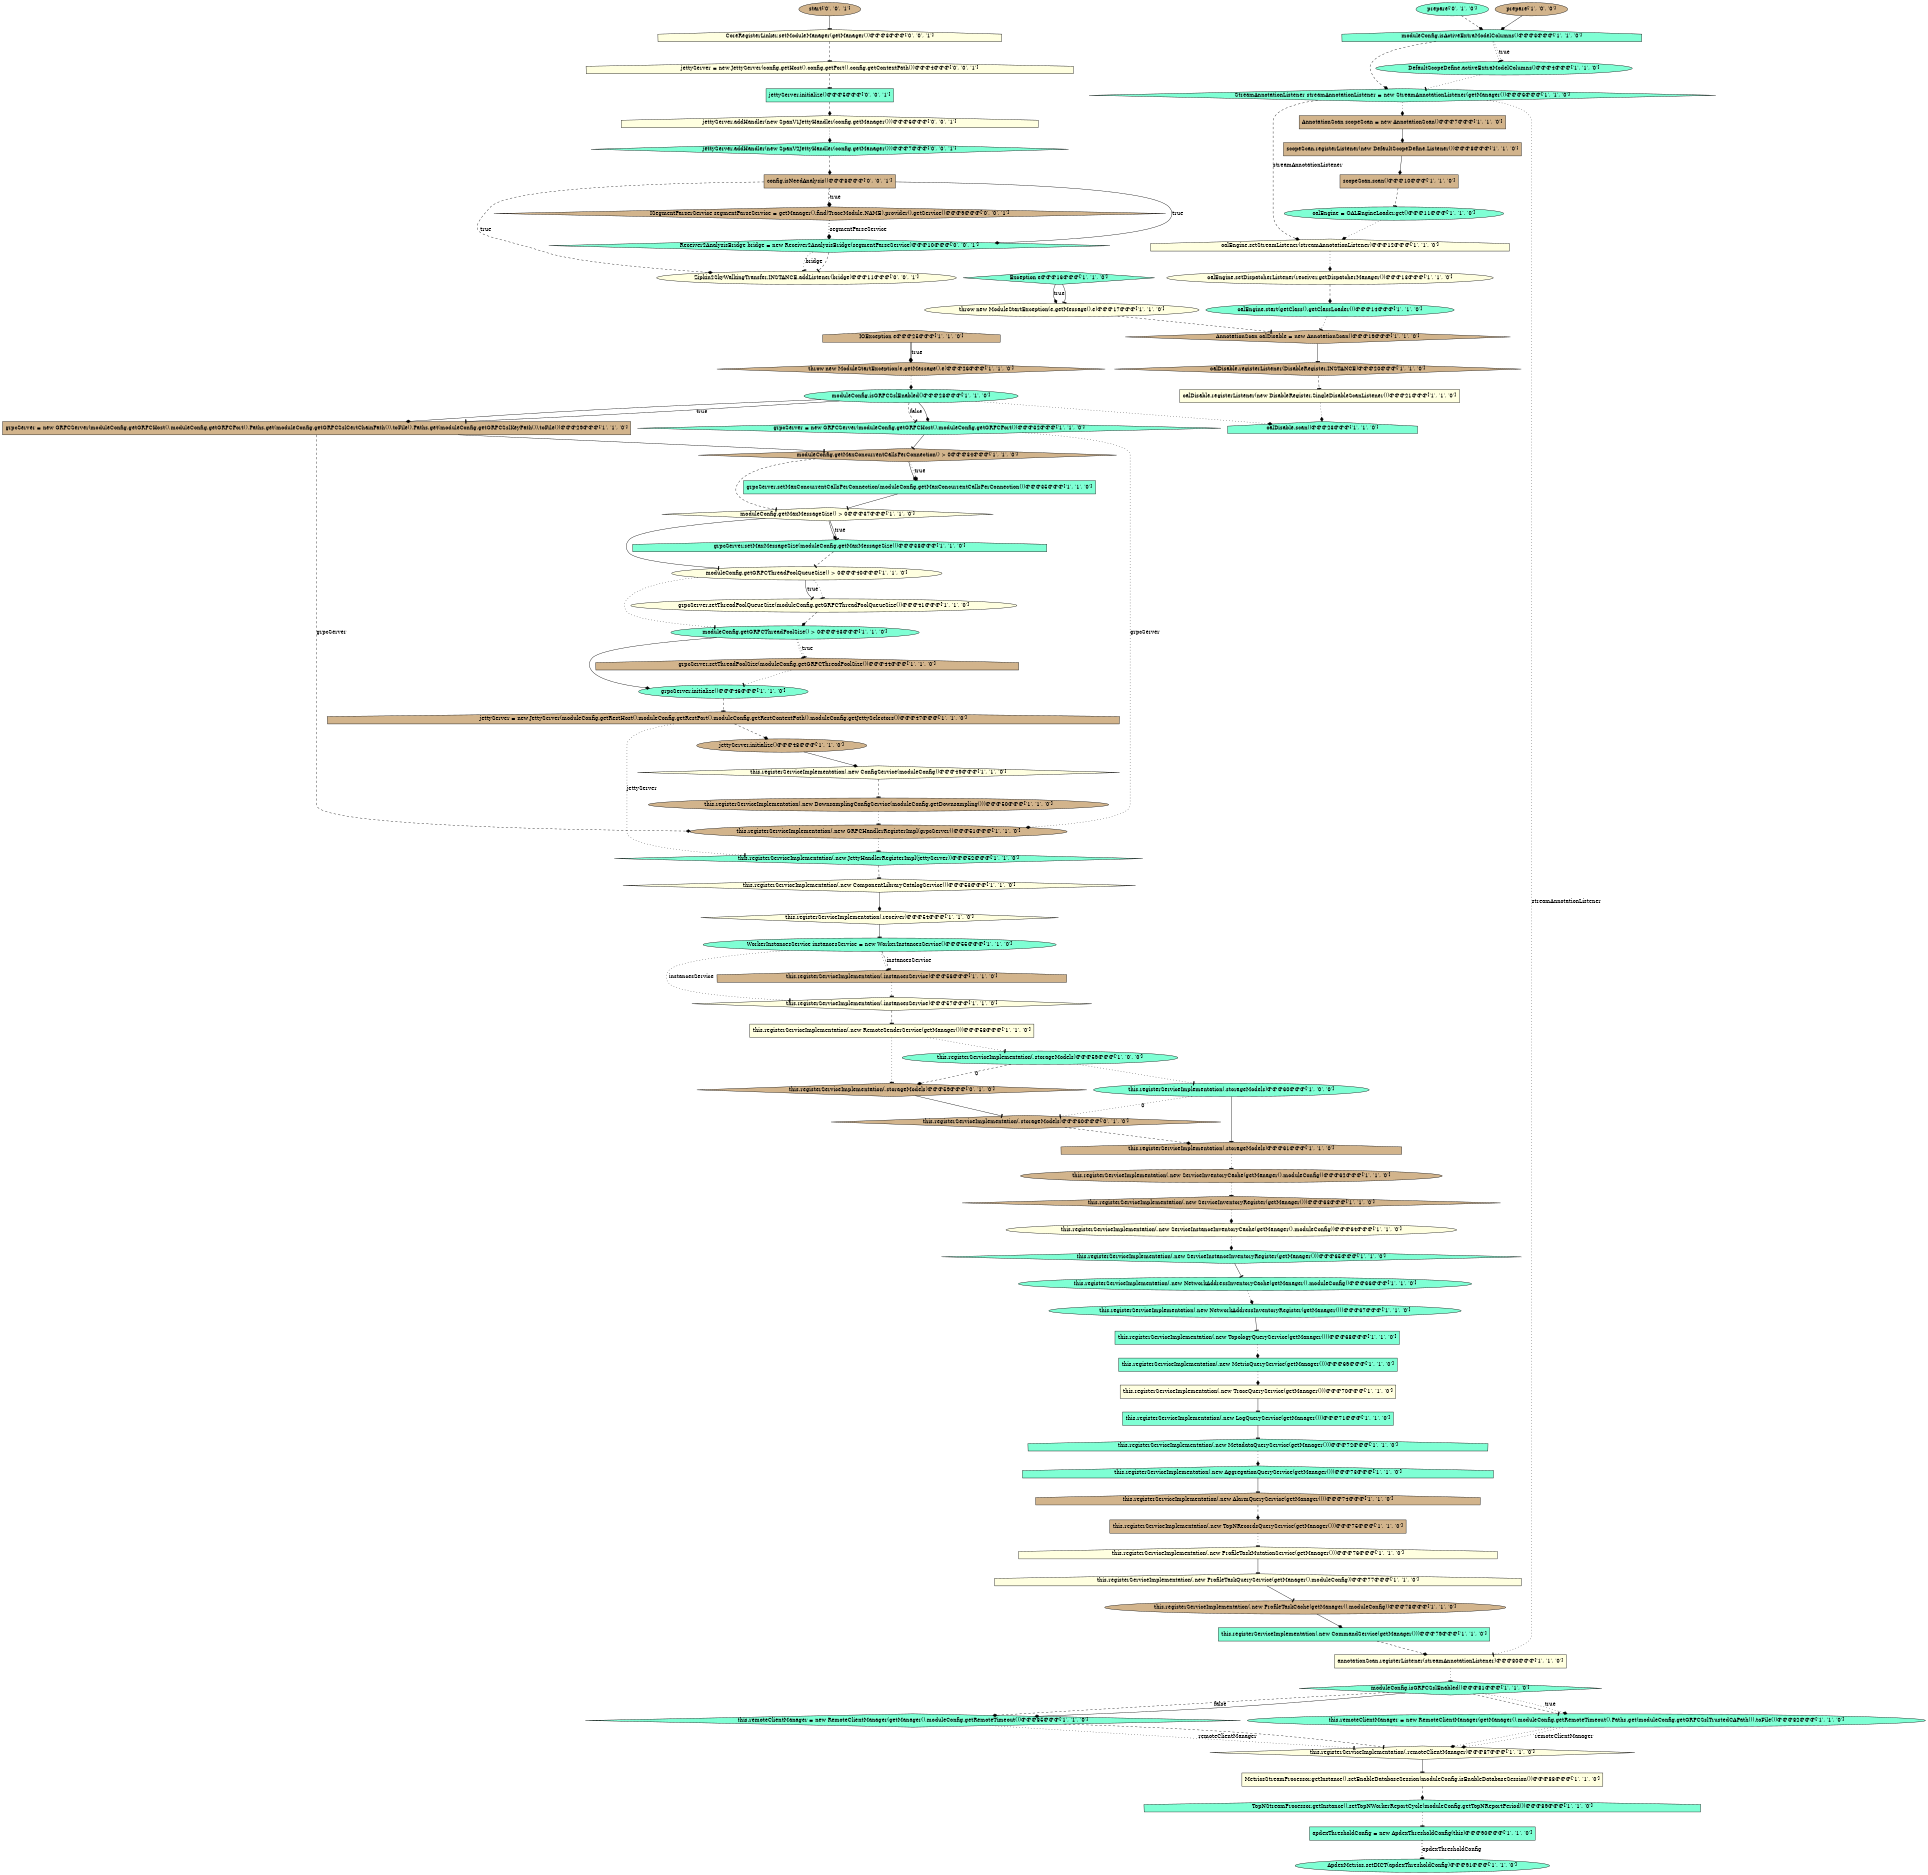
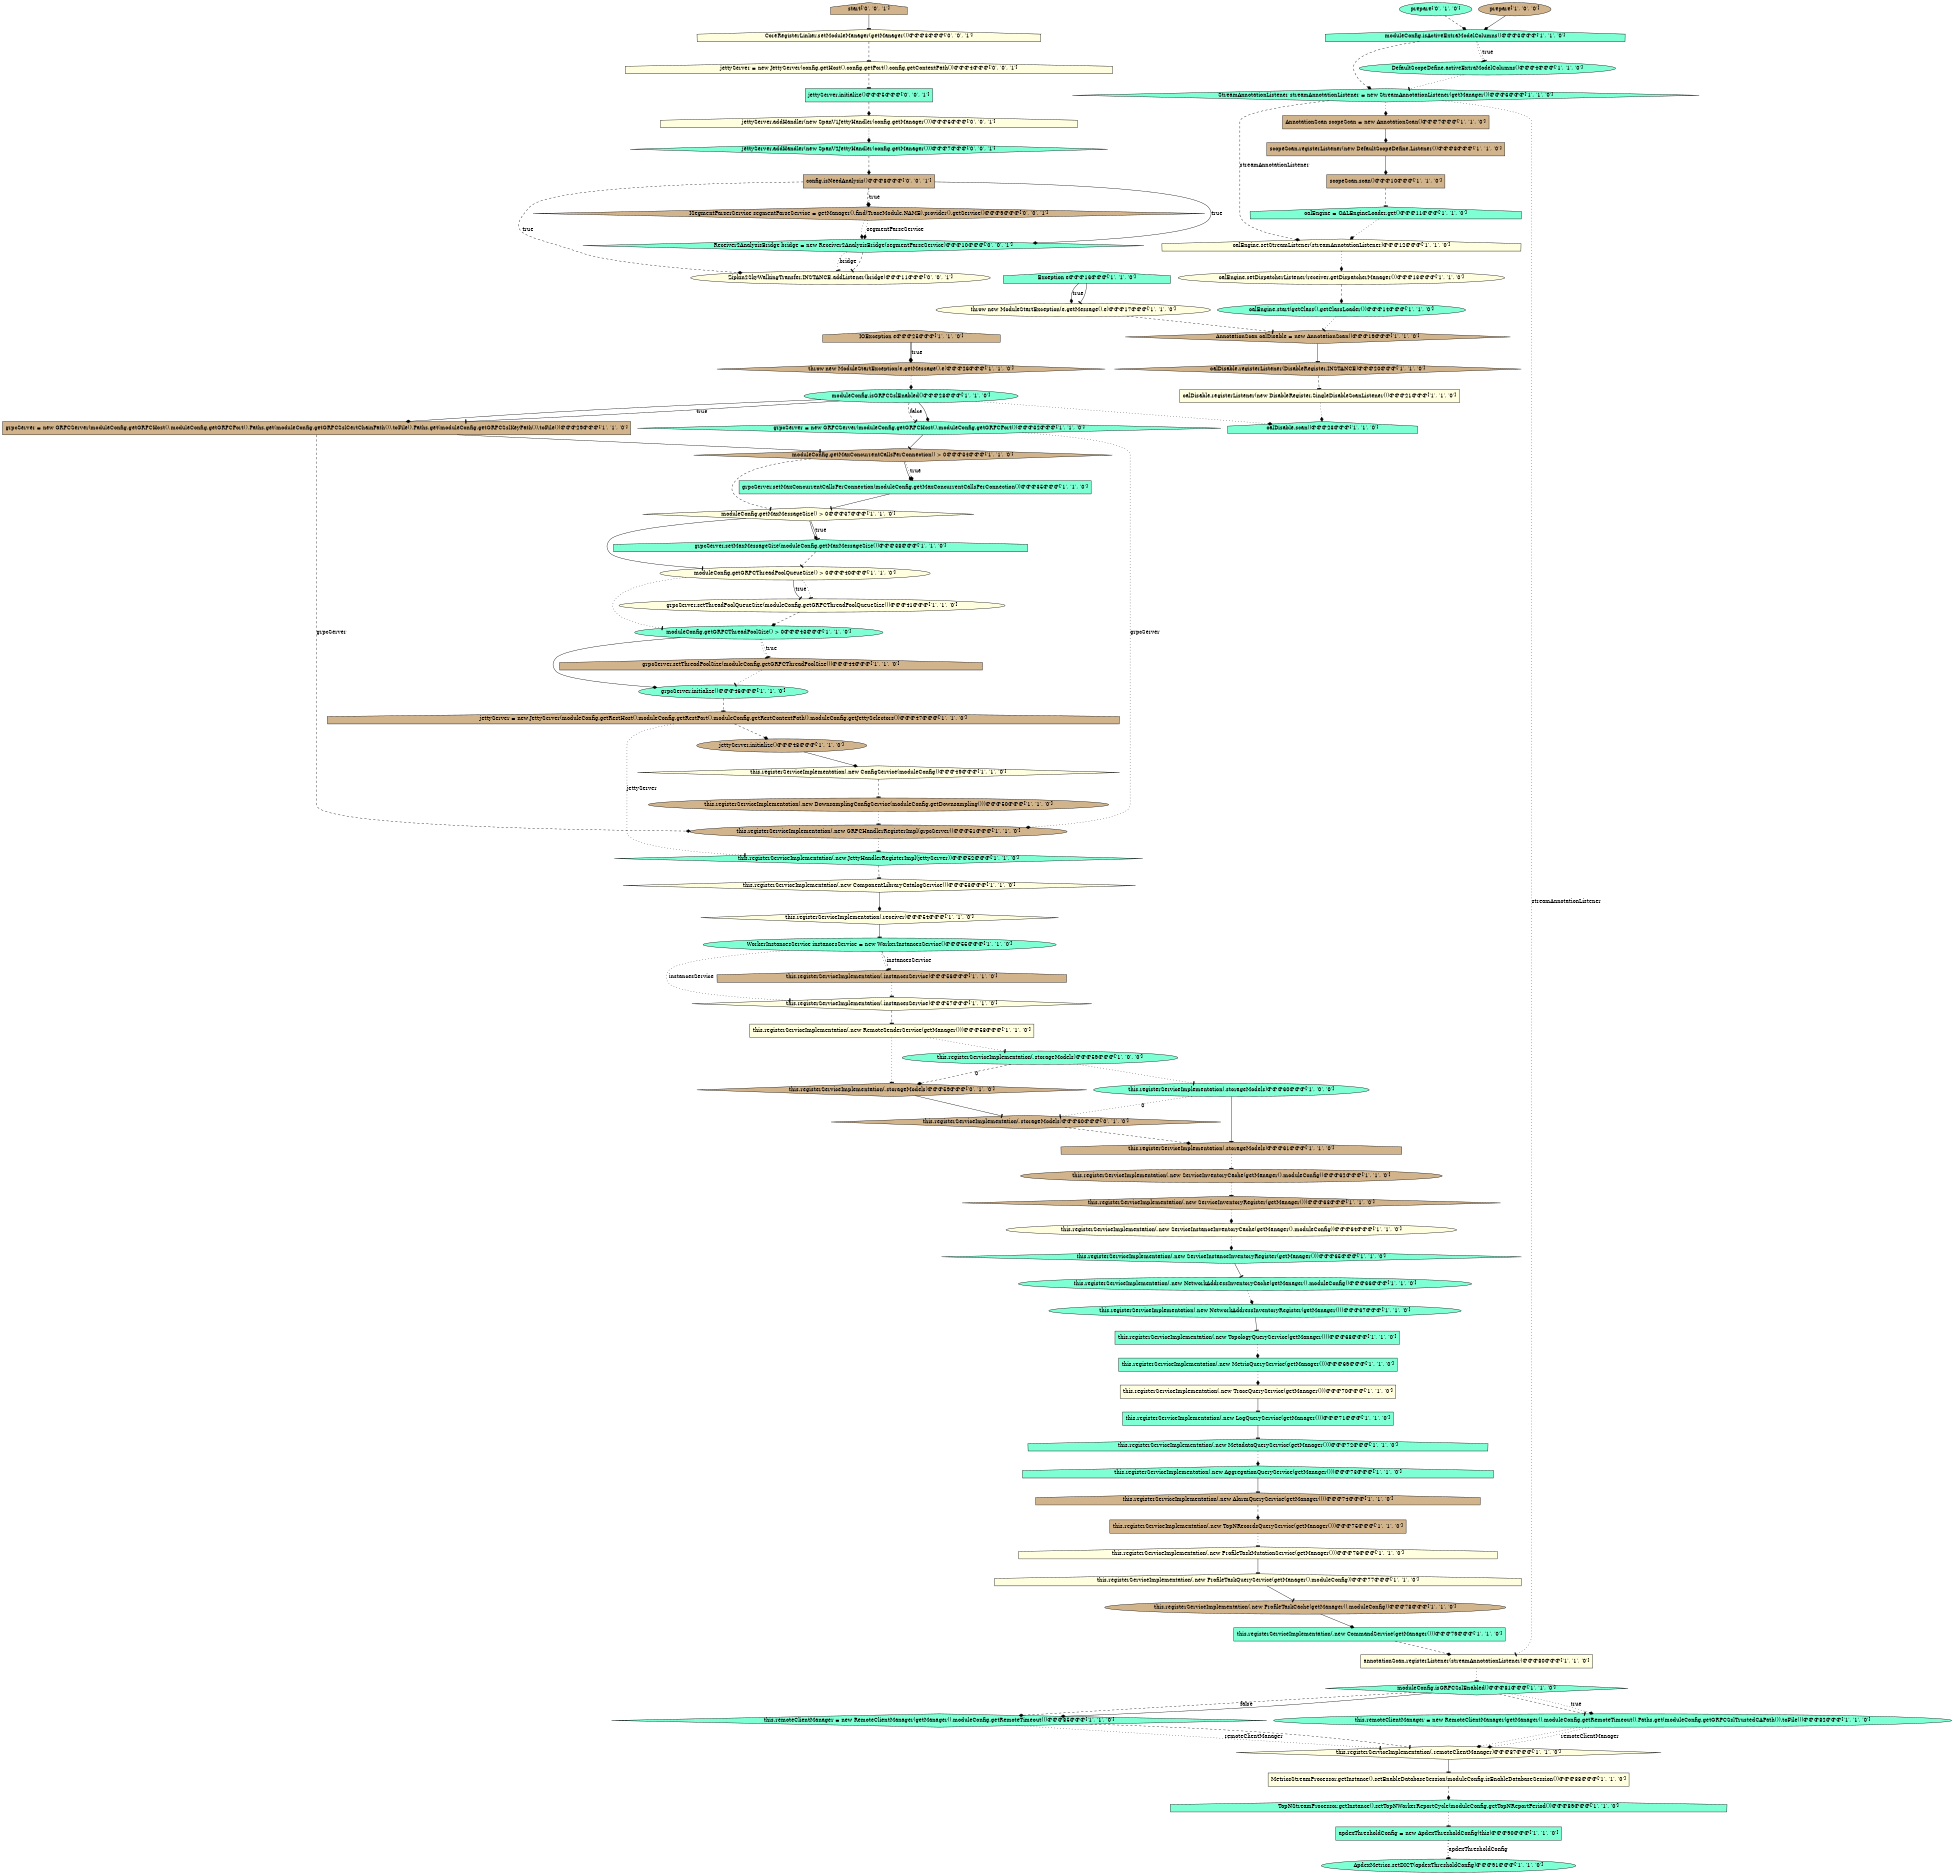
(830, 9) -> (869, 9)
(1394, 214) -> (1386, 214)
(1059, 278) -> (1087, 278)
